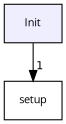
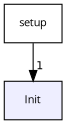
(33, 57) -> (33, 57)
